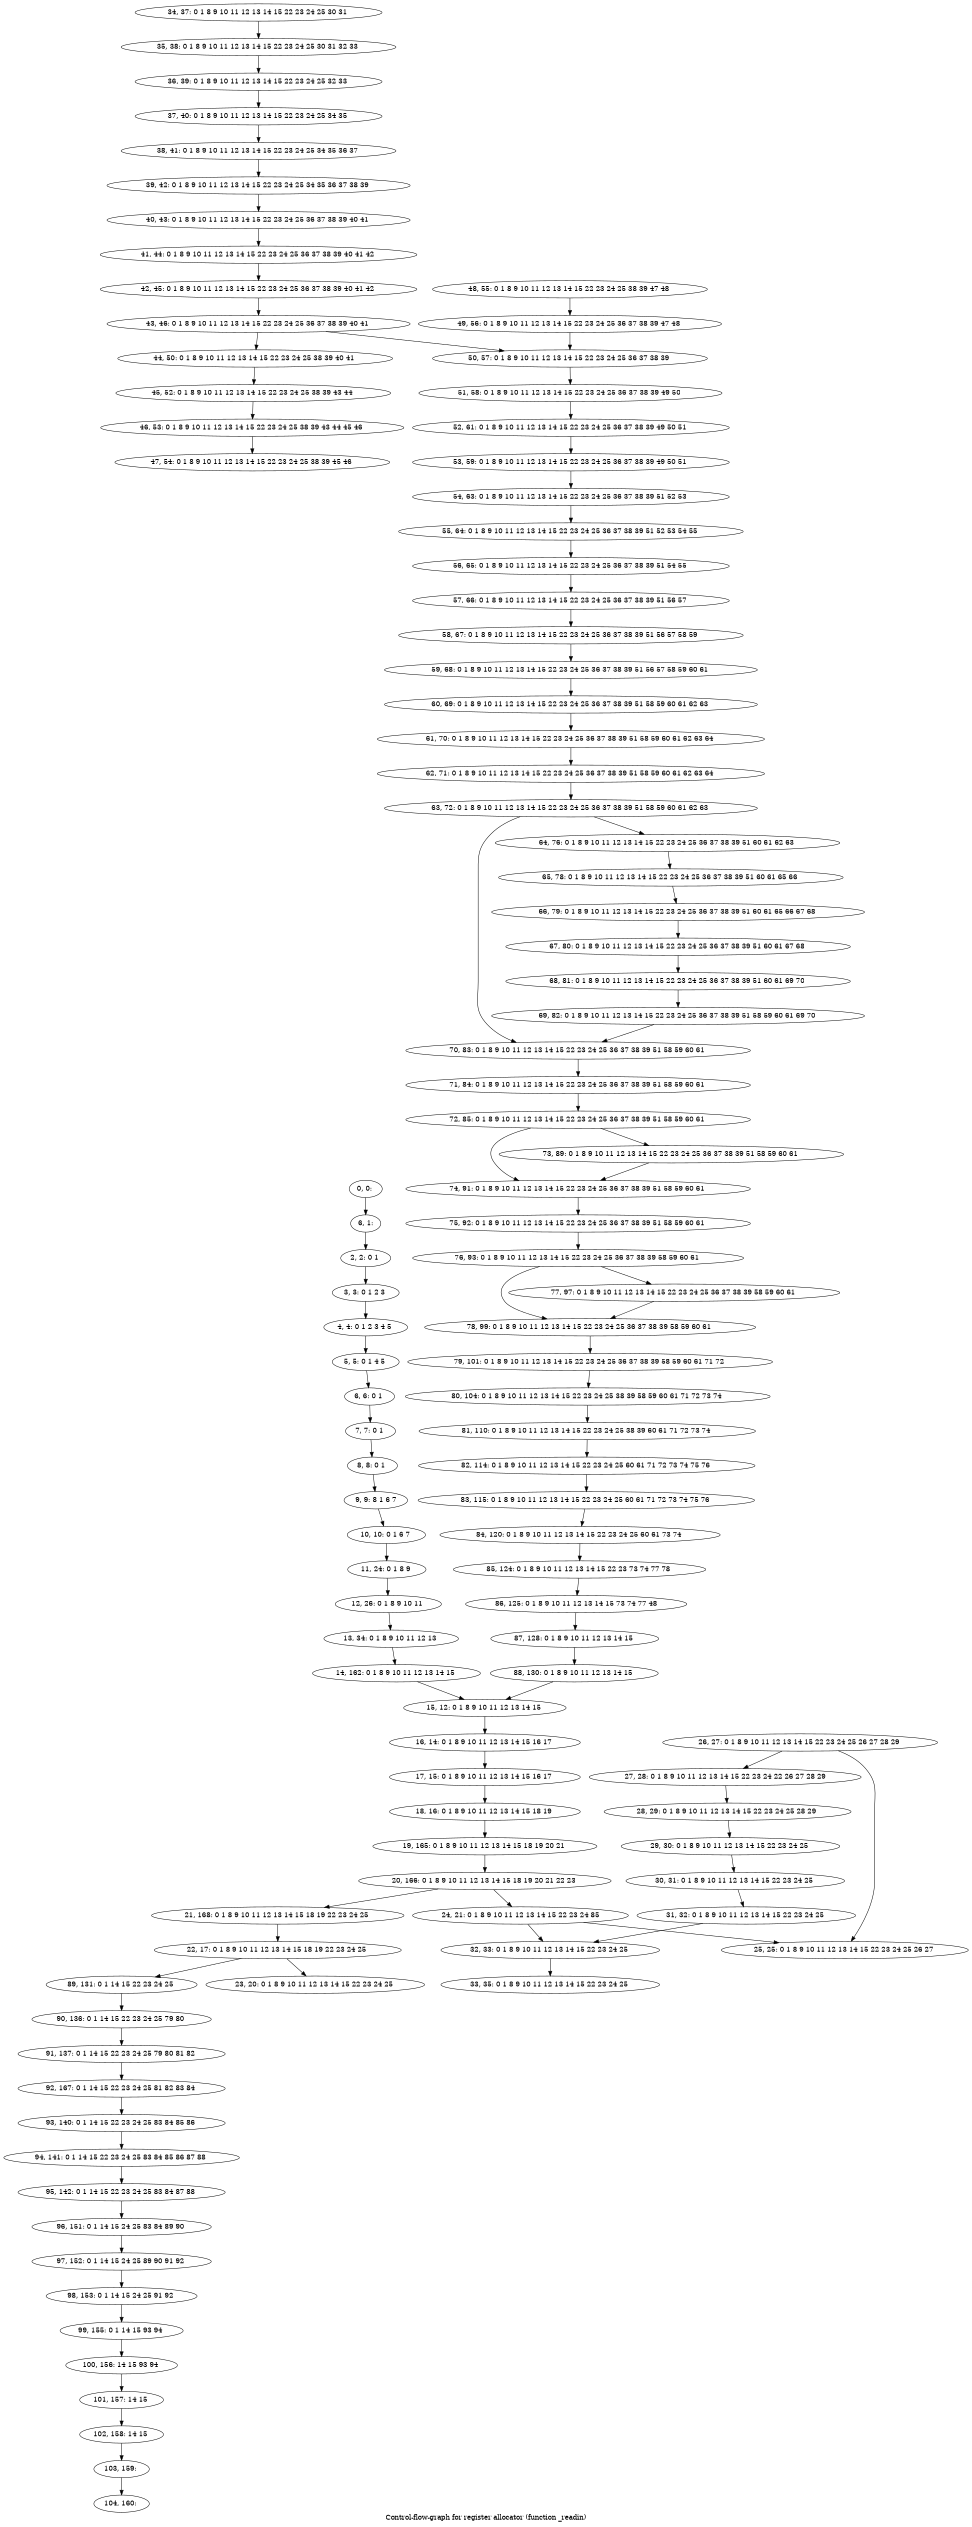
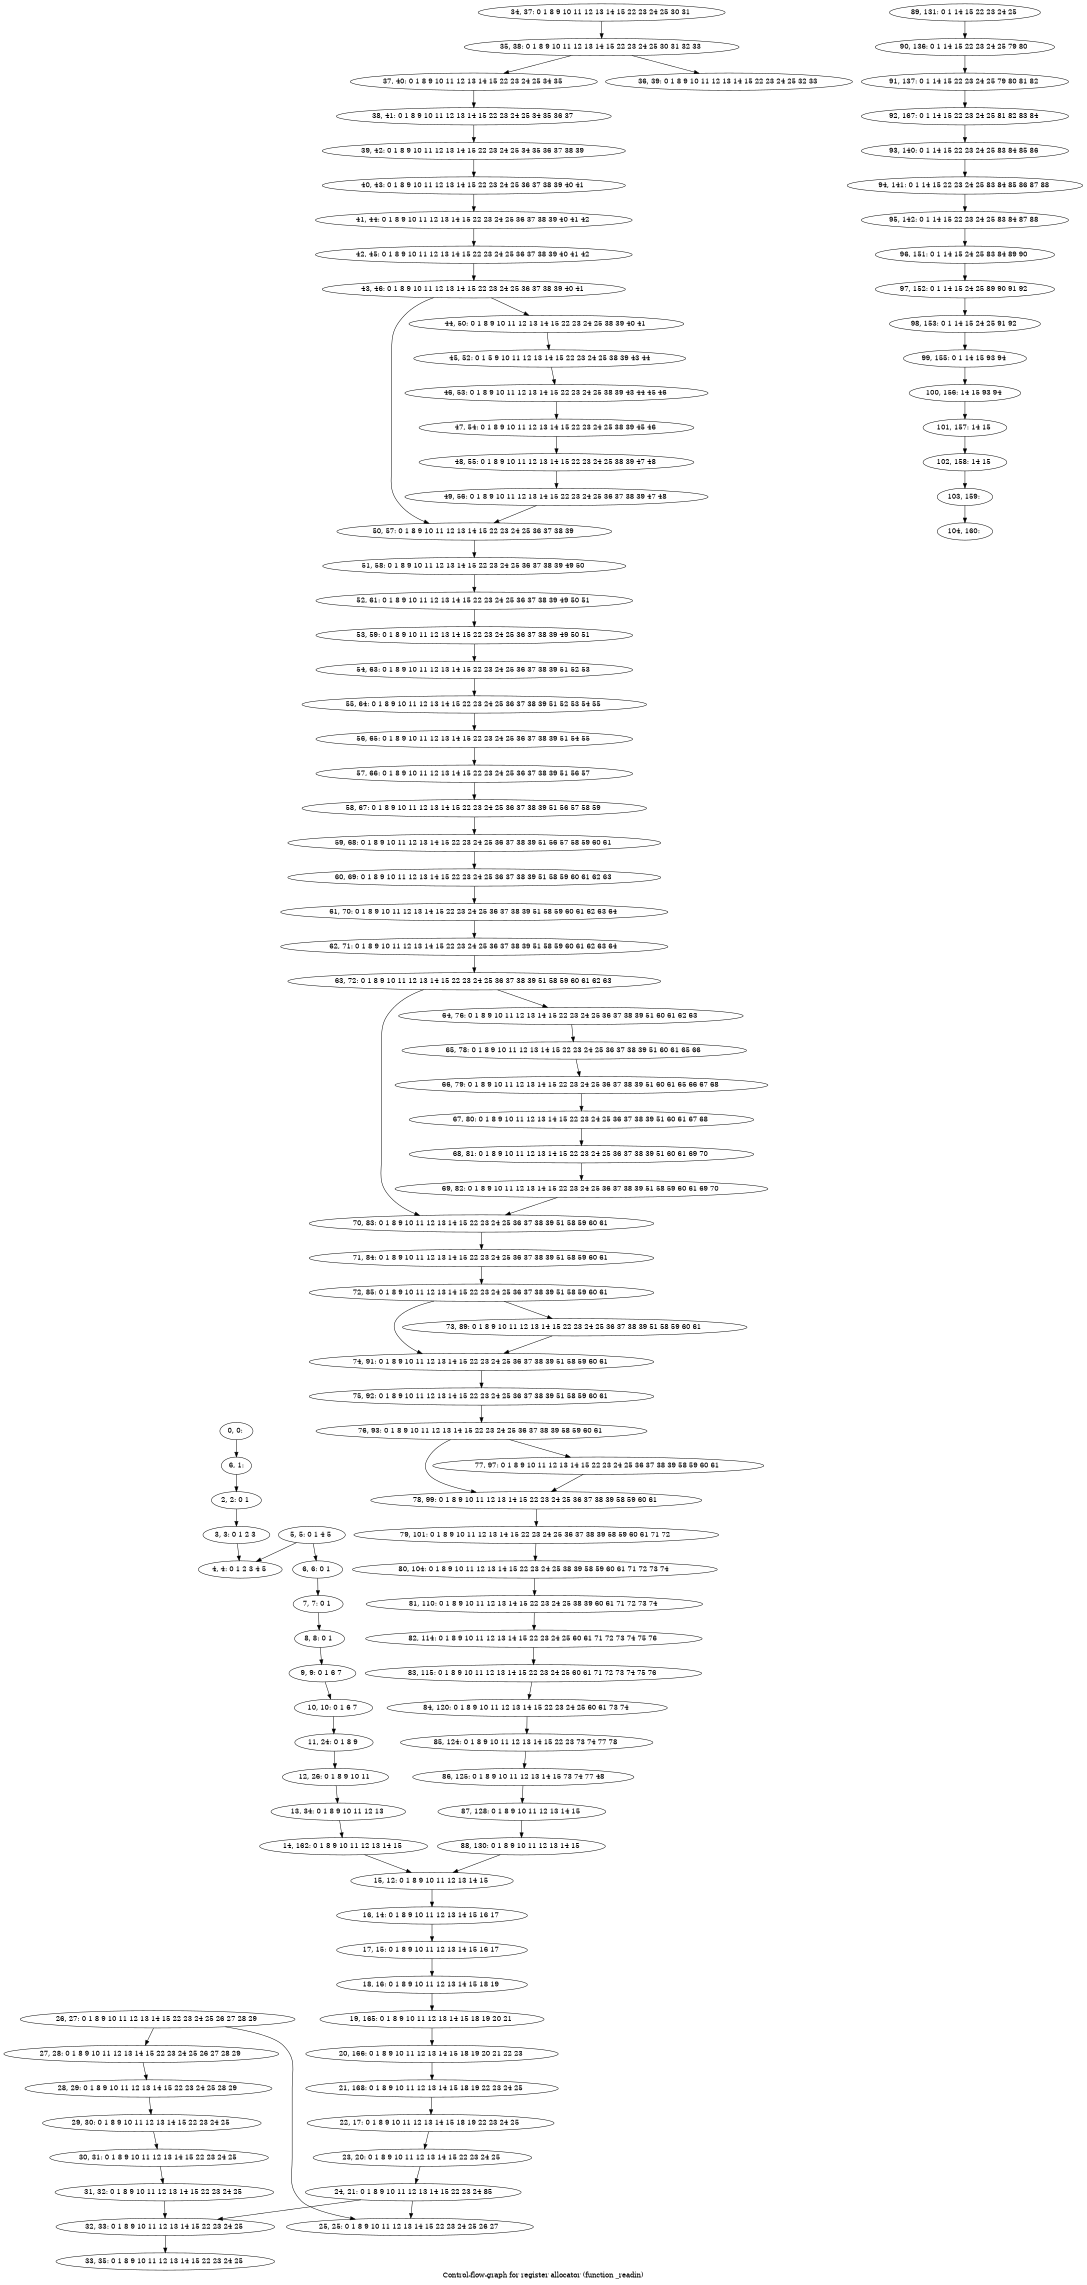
(259, 97) -> (540, 64)
(253, 393) -> (550, 358)
none -> (556, 443)
(366, 1342) -> (279, 1551)
(376, 1500) -> (322, 1673)
(725, 1777) -> (141, 2054)
(501, 1897) -> (418, 2173)
(201, 1967) -> none
